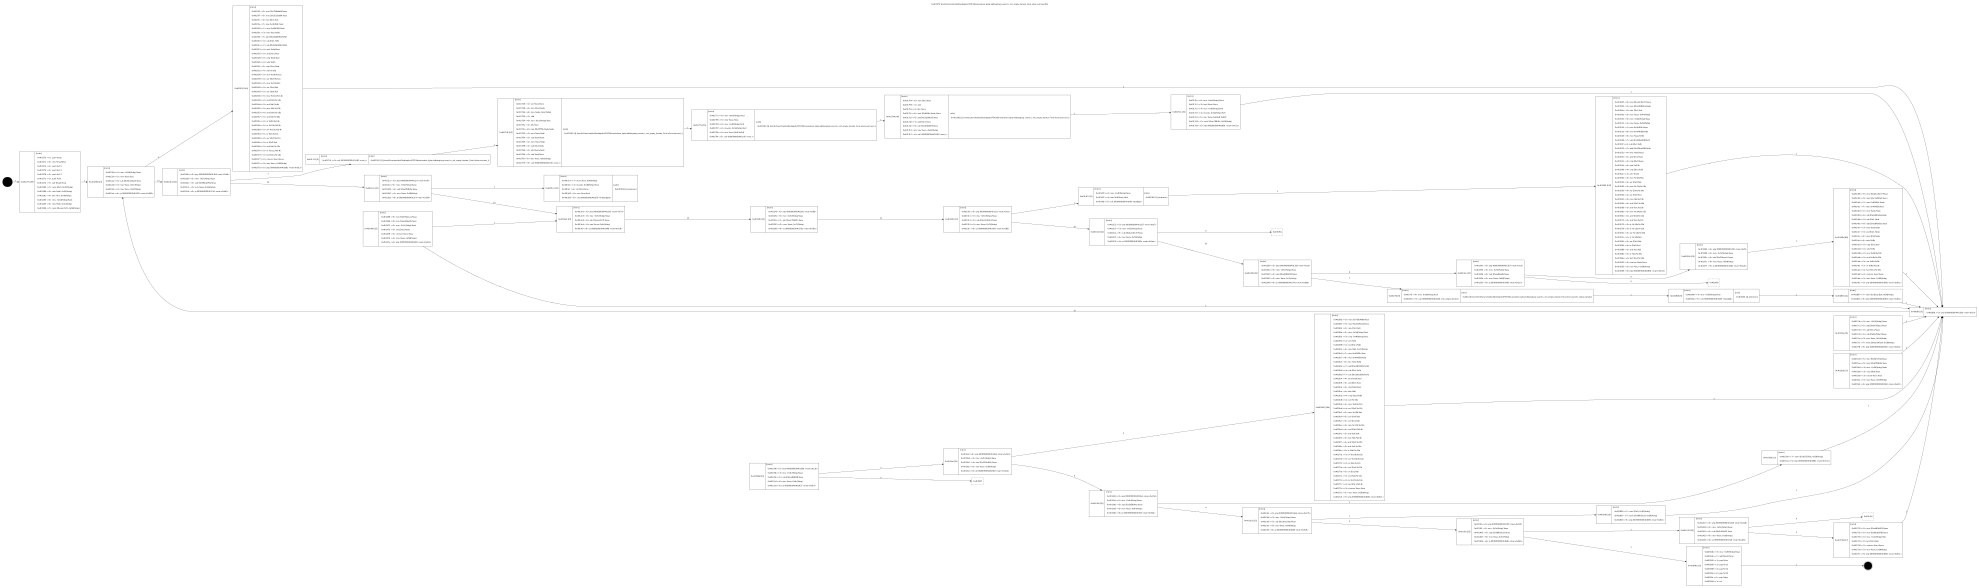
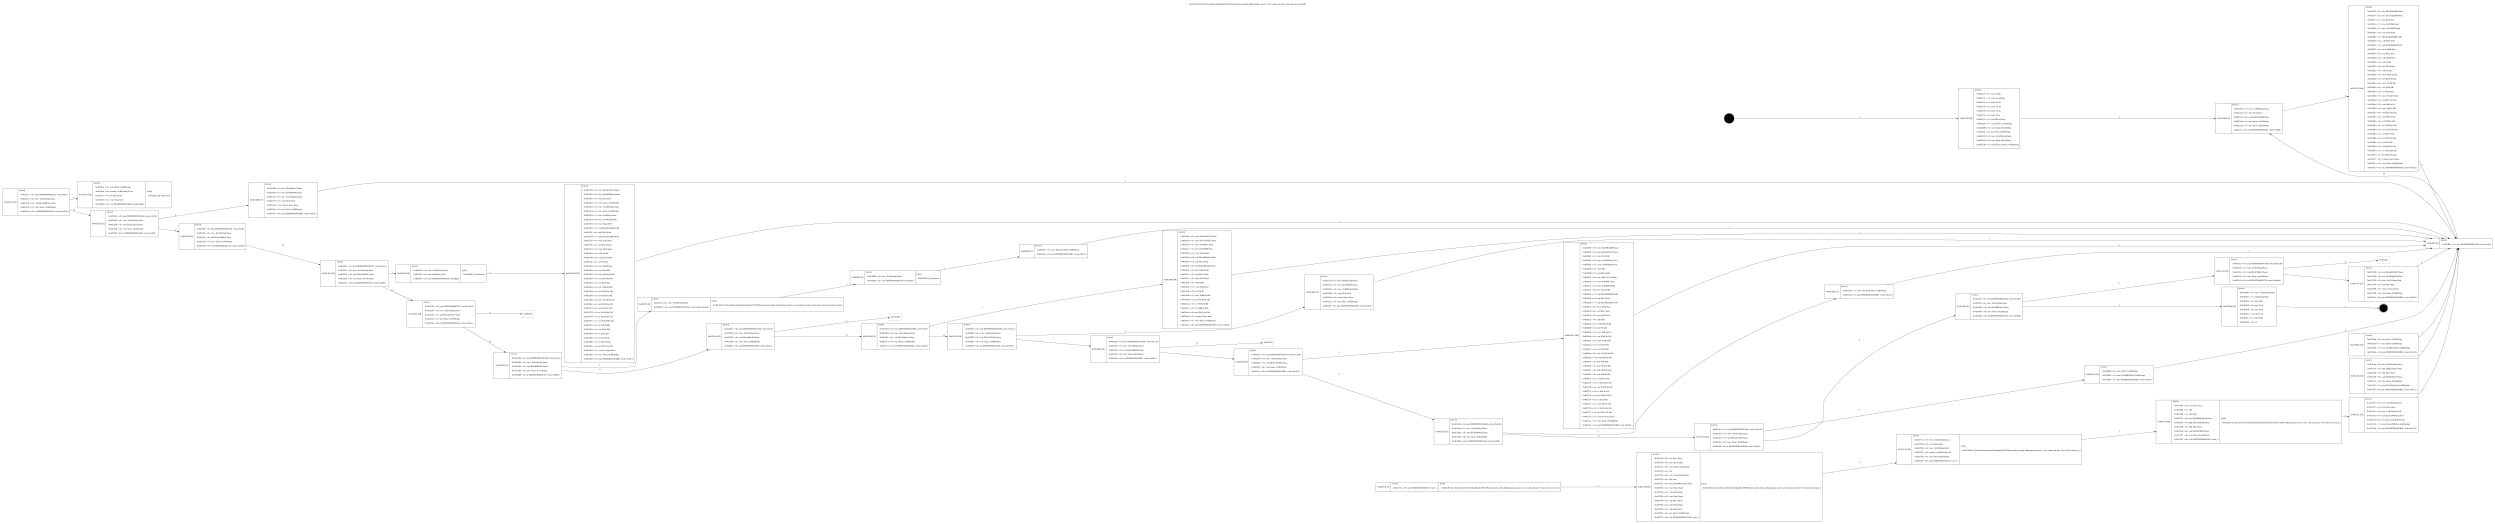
(196, 182) -> none
(494, 224) -> (203, 212)
none -> (982, 336)
none -> (2384, 345)
